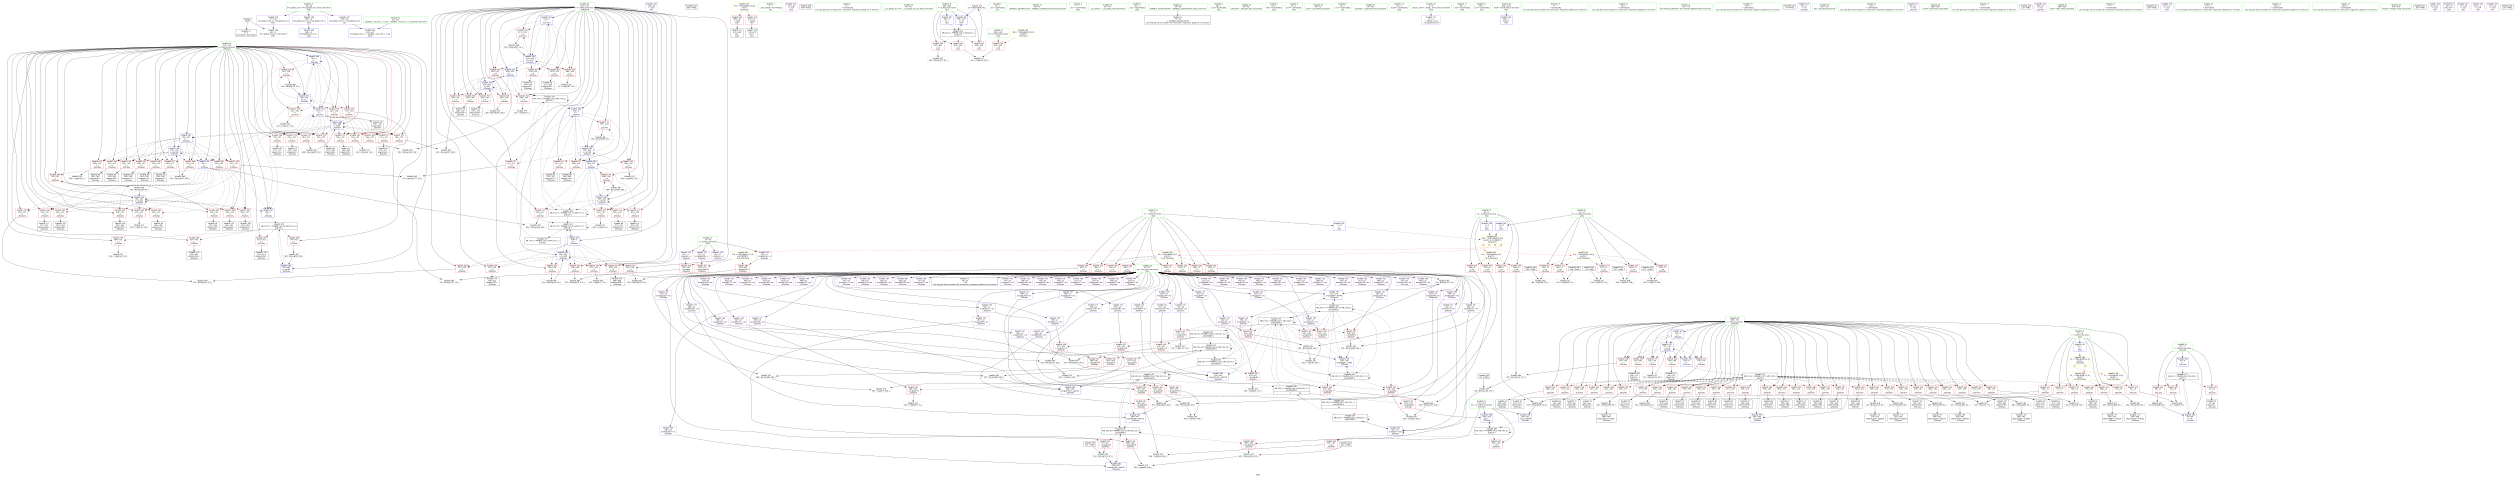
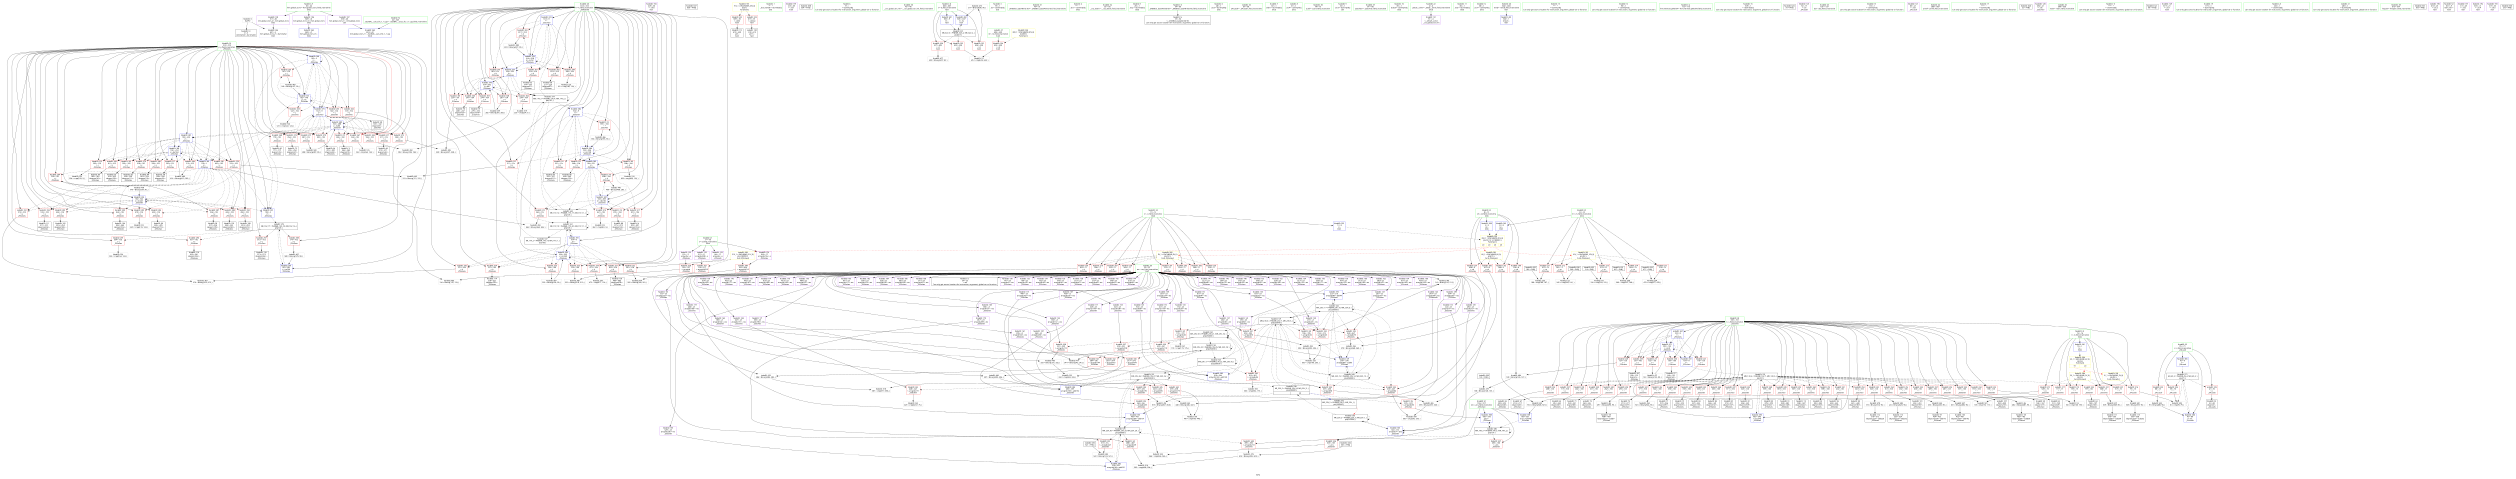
(2171, 382) -> (2181, 390)
